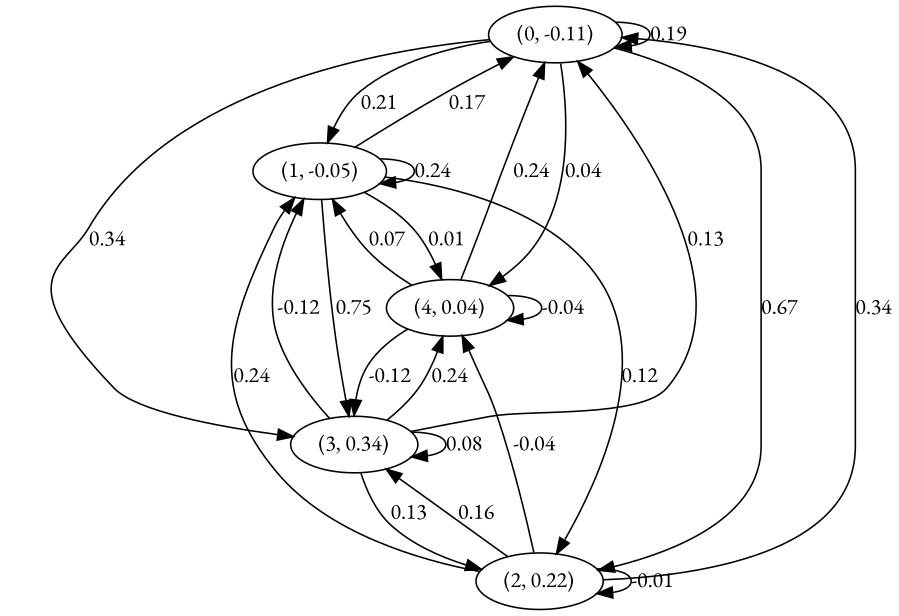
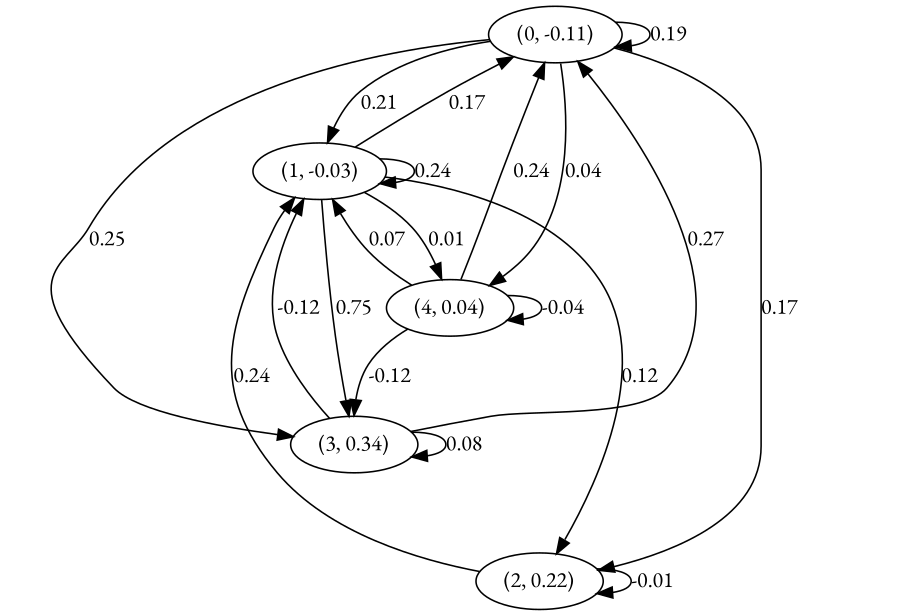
(320, 171) -> (320, 171)
(108, 240) -> (108, 240)
(706, 240) -> (706, 240)
(780, 308) -> (780, 308)
(855, 326) -> none
(418, 389) -> none
(508, 449) -> none
(453, 518) -> none
(401, 533) -> none
